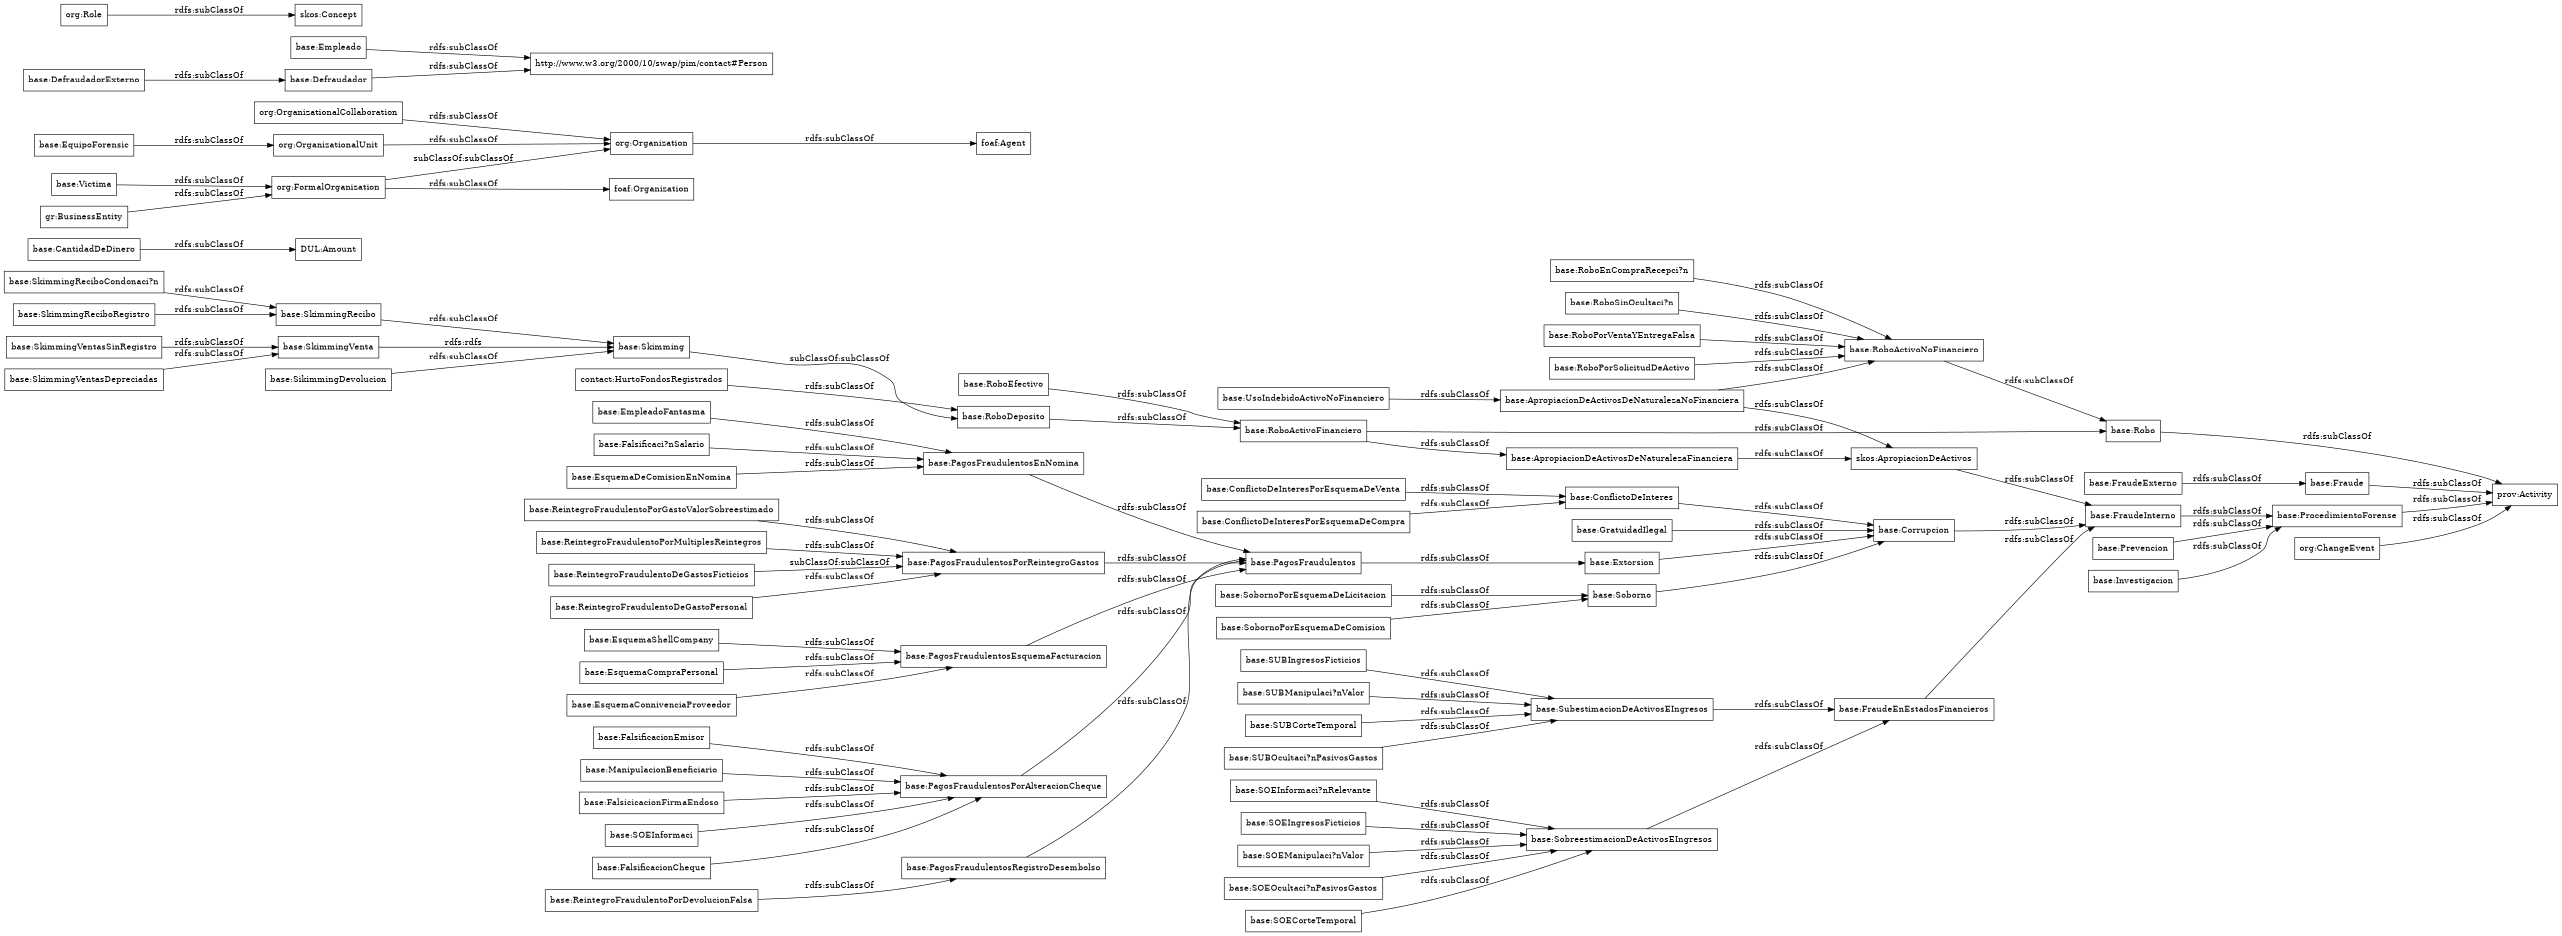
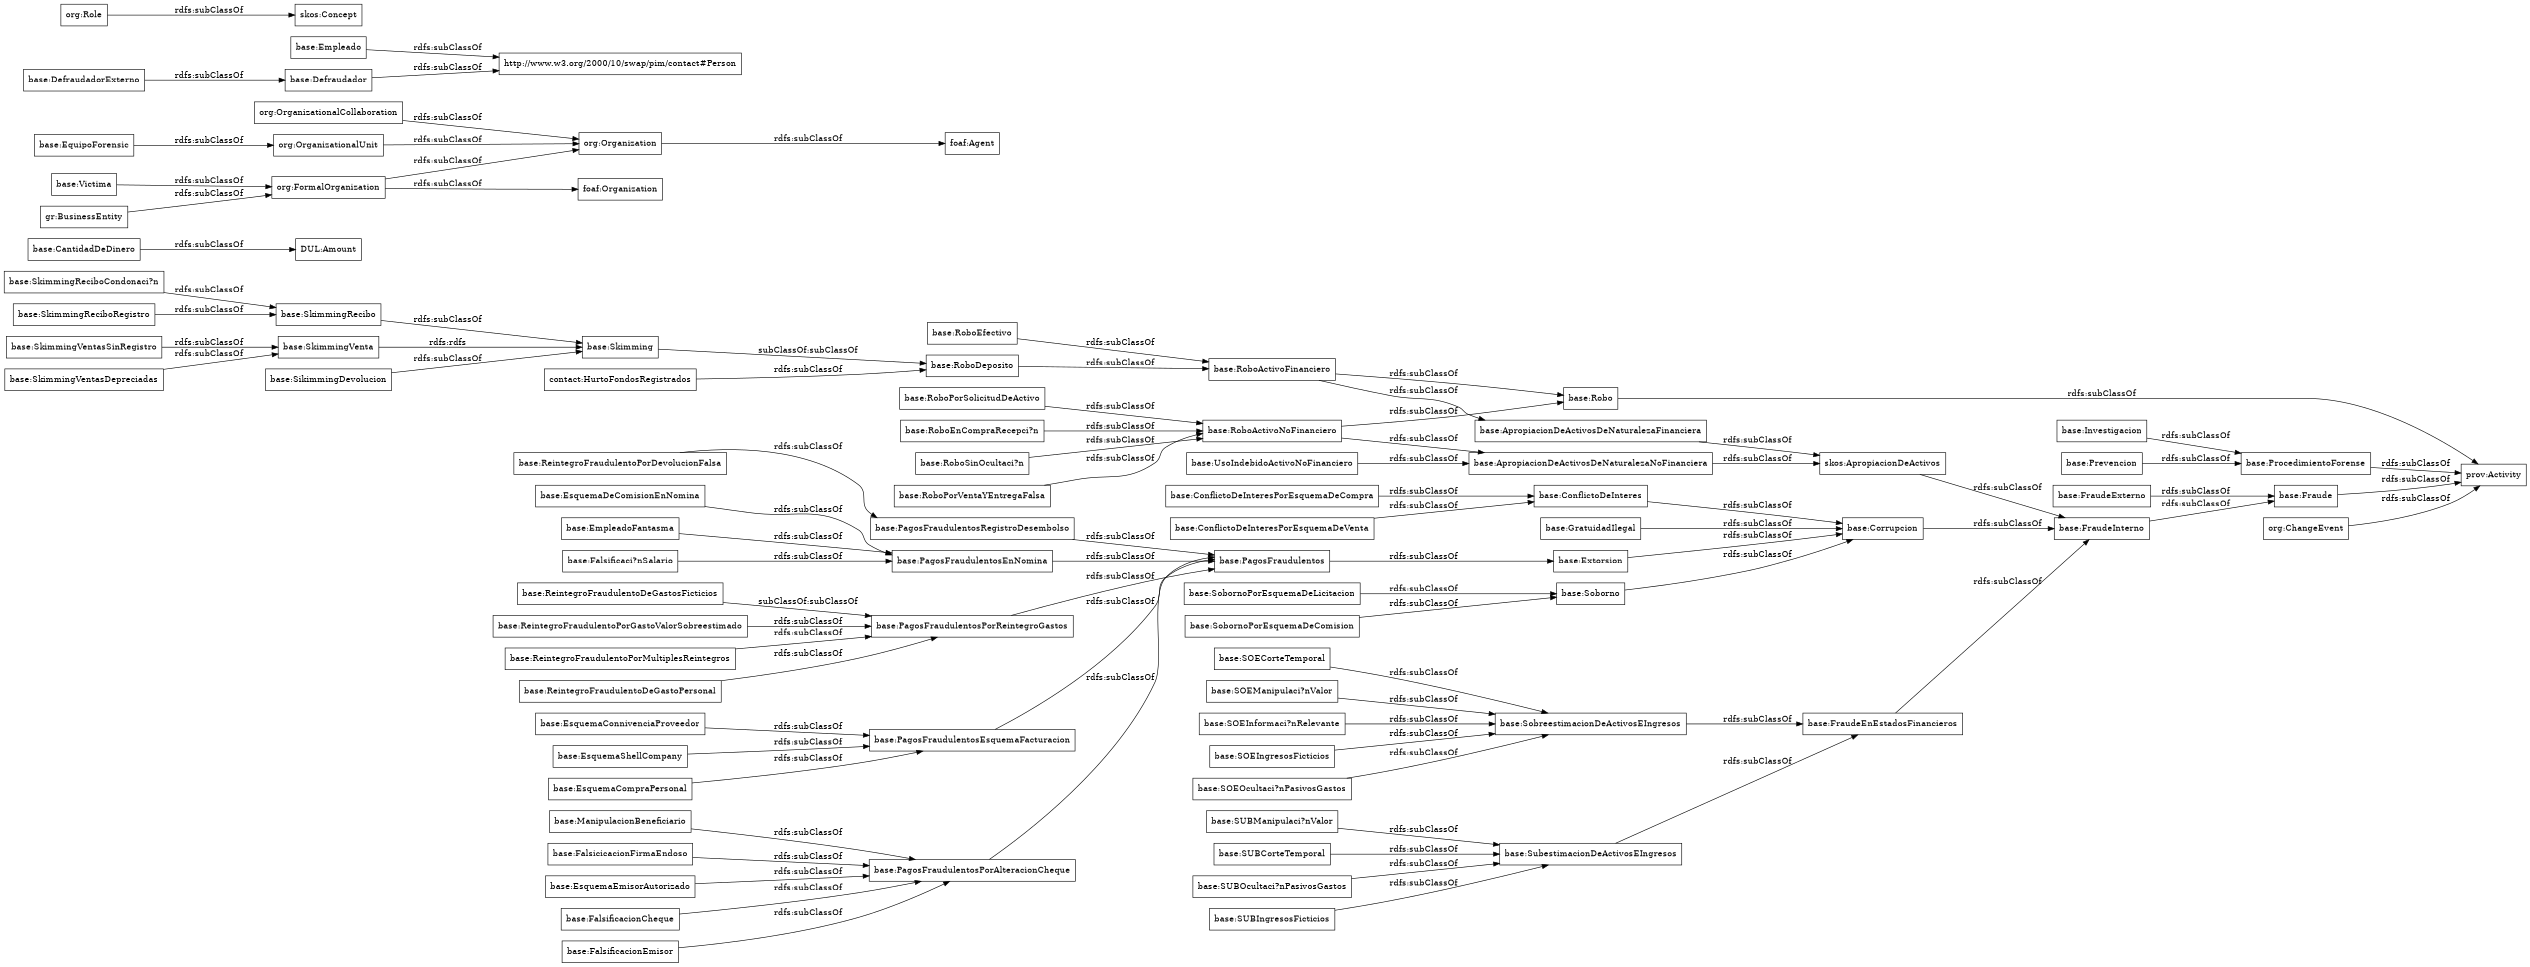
(464, 159) -> (448, 161)
(1794, 379) -> (1410, 445)
(2224, 516) -> (2209, 512)
(652, 835) -> (620, 887)
